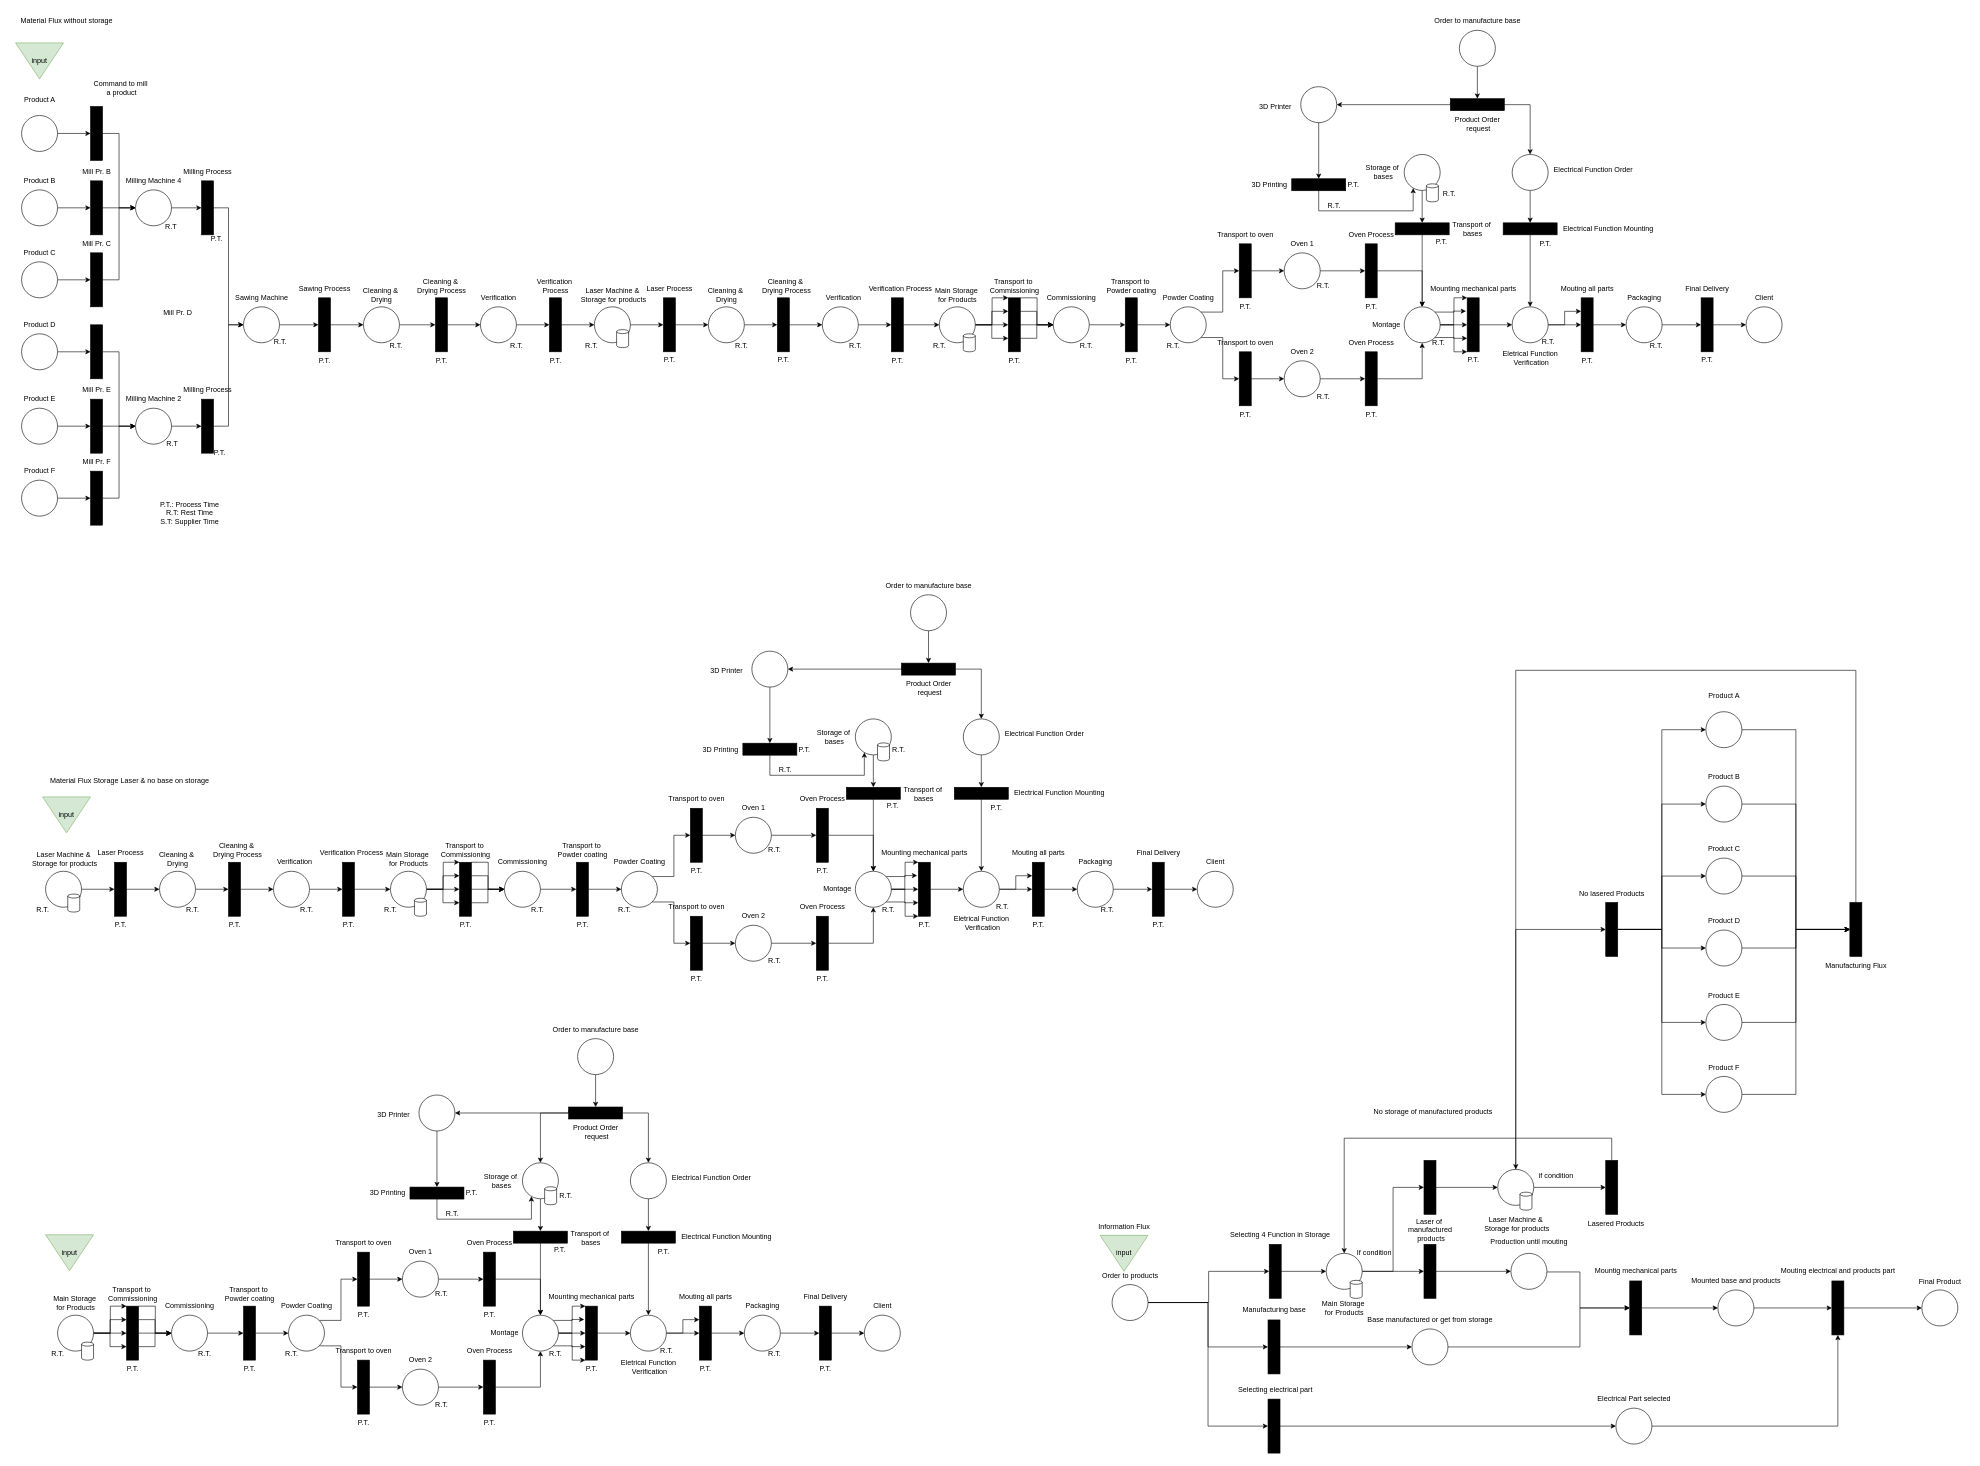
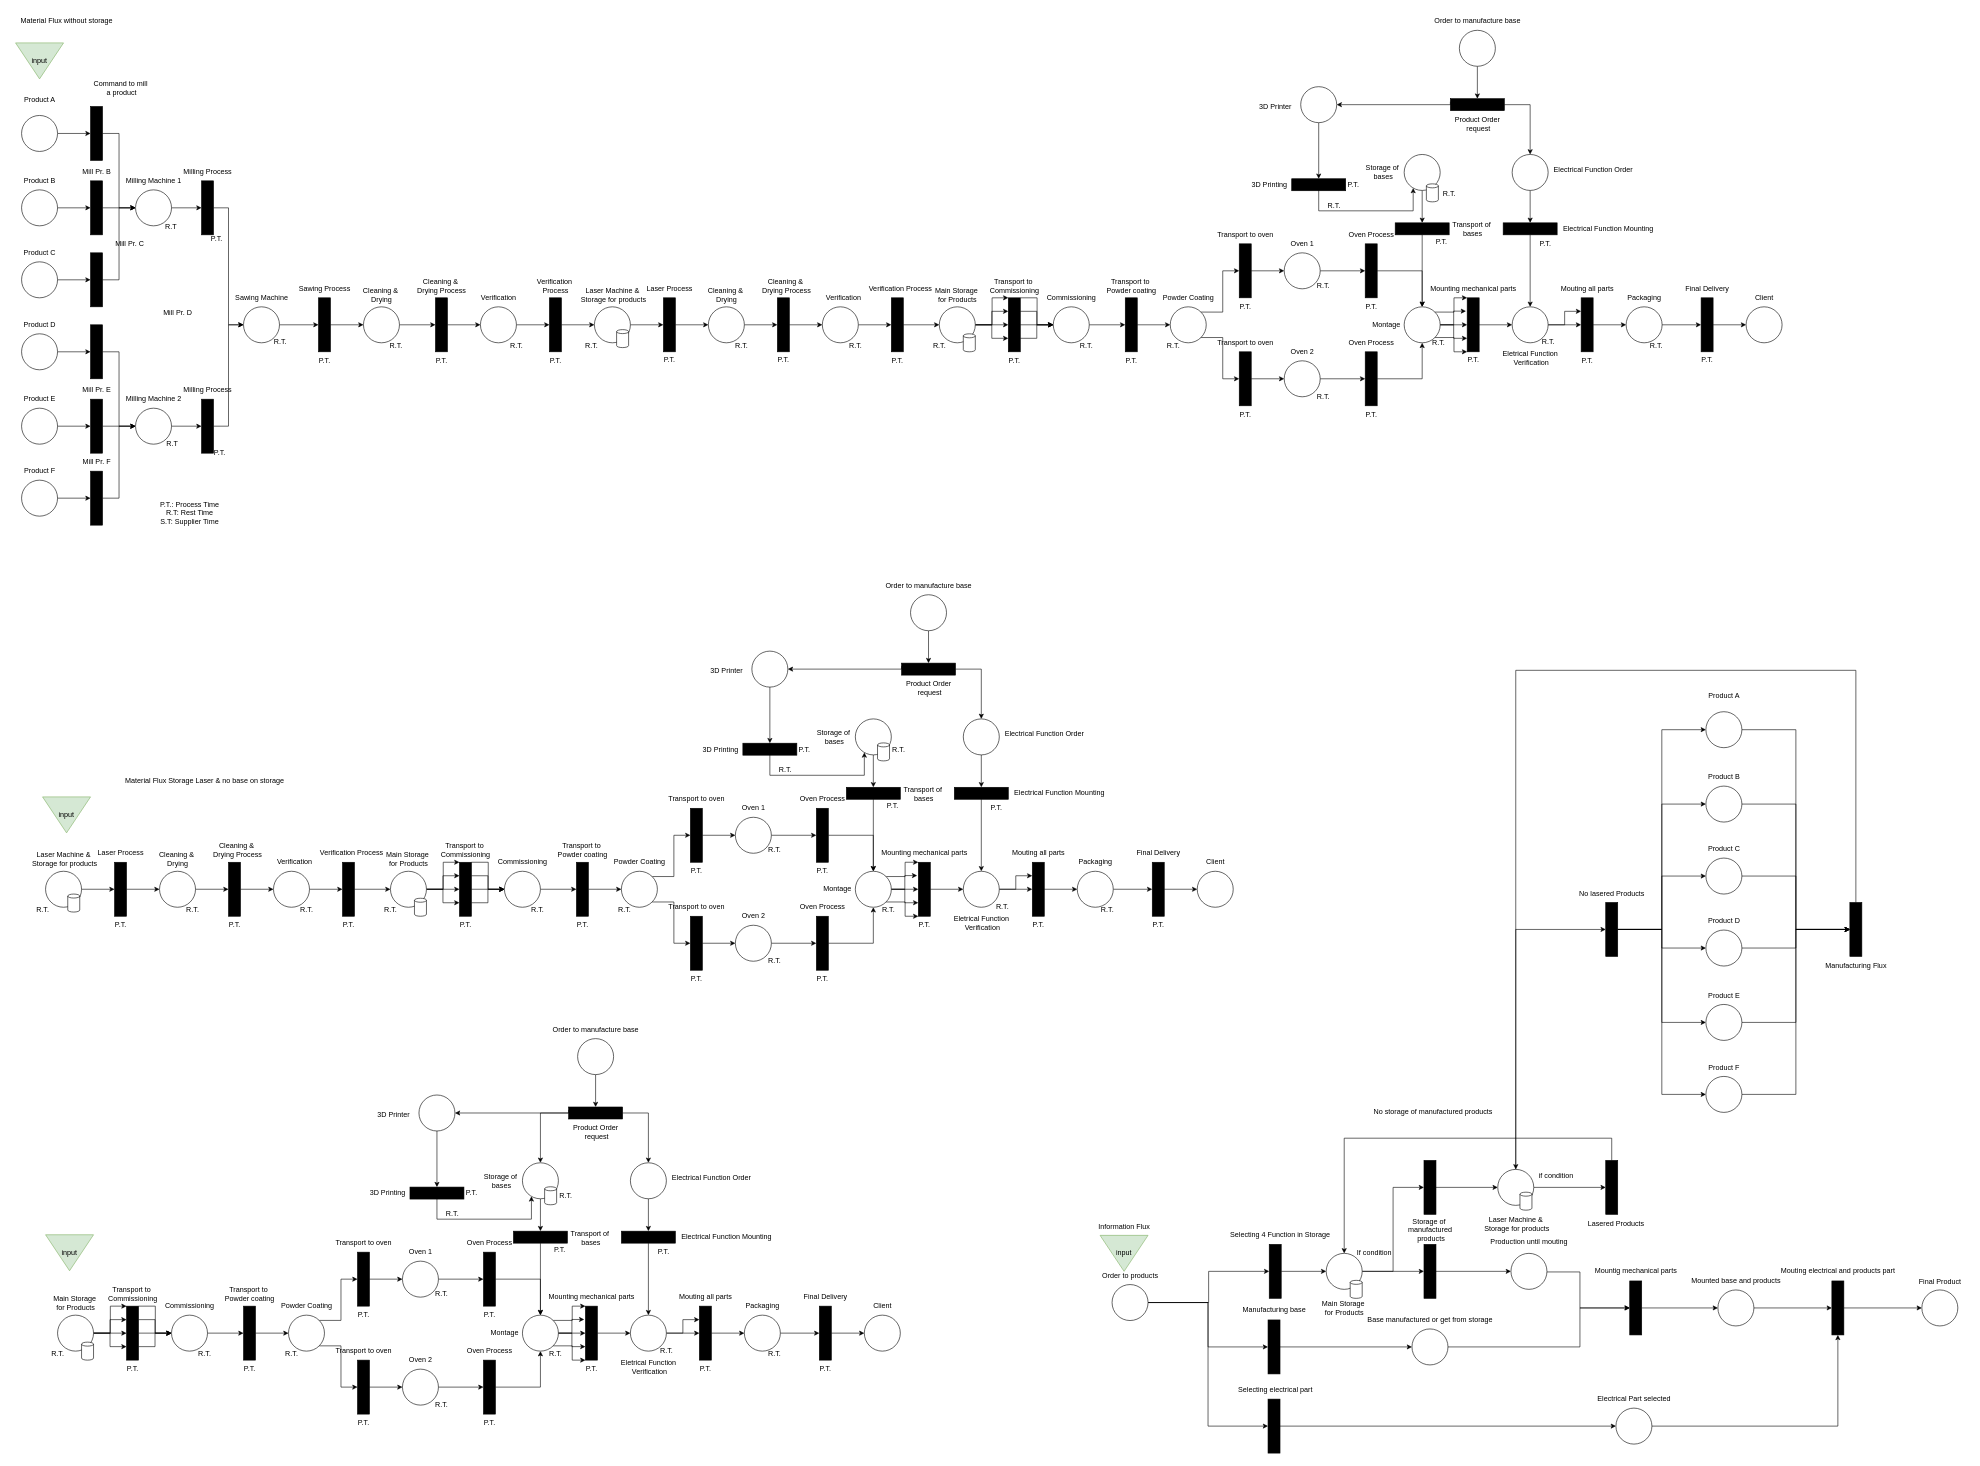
(154, 181) -> (154, 181)
(96, 244) -> (129, 244)
(129, 782) -> (204, 782)
(1430, 1230) -> (1430, 1230)
